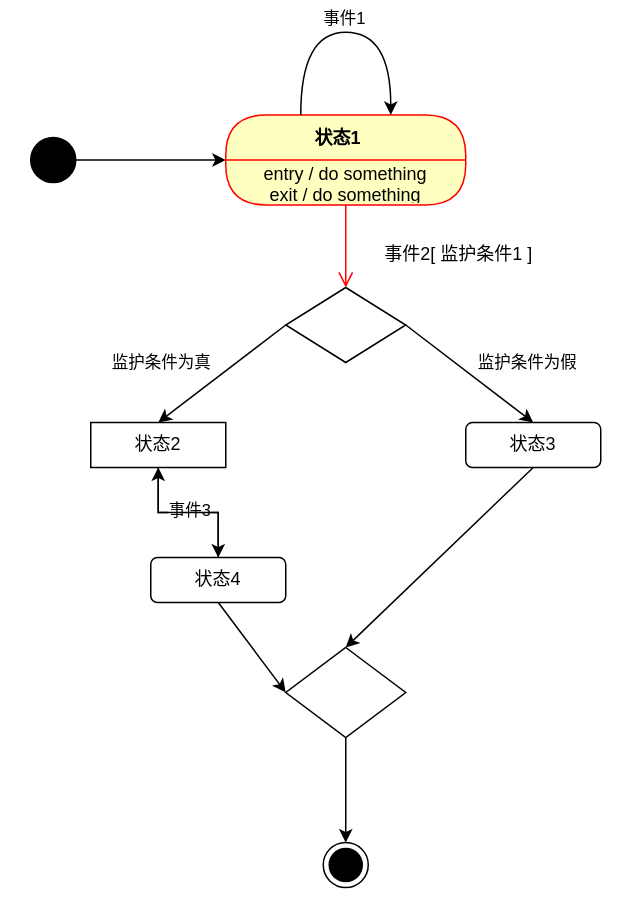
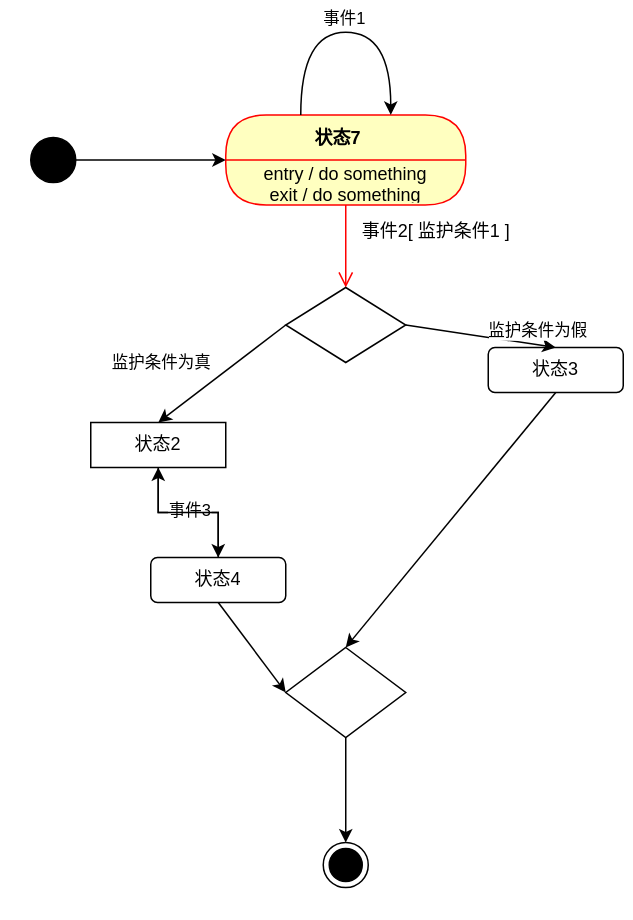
(345, 138) -> (345, 138)
(458, 254) -> (436, 232)
(533, 445) -> (556, 370)
